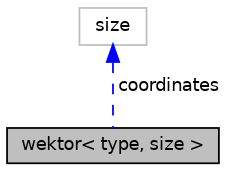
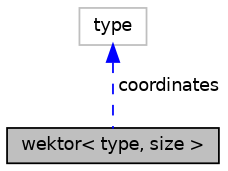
(113, 26) -> (113, 26)
